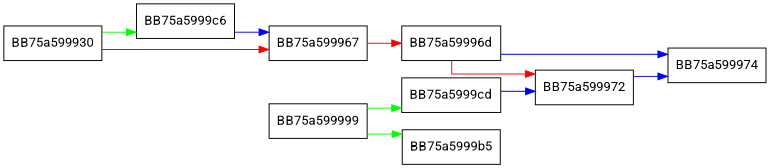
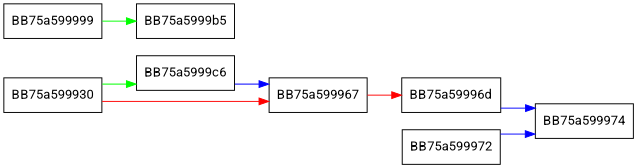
(482, 74) -> none
(451, 95) -> none
